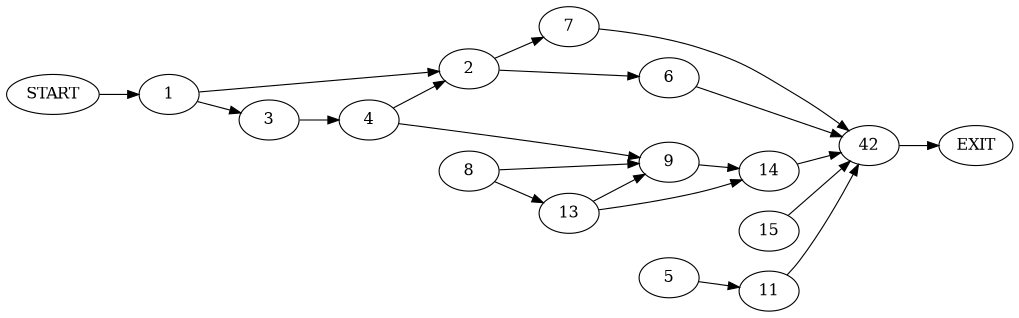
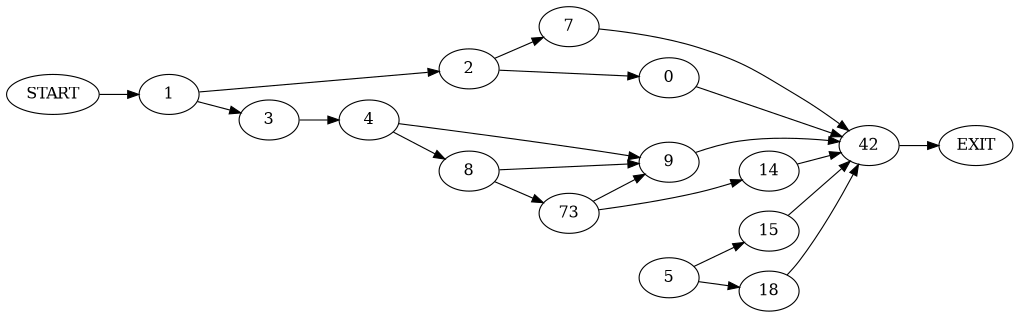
(669, 78) -> (669, 78)
(414, 97) -> (414, 143)
(714, 166) -> (761, 139)
(569, 213) -> (569, 213)
none -> (714, 257)
(769, 291) -> (769, 291)
